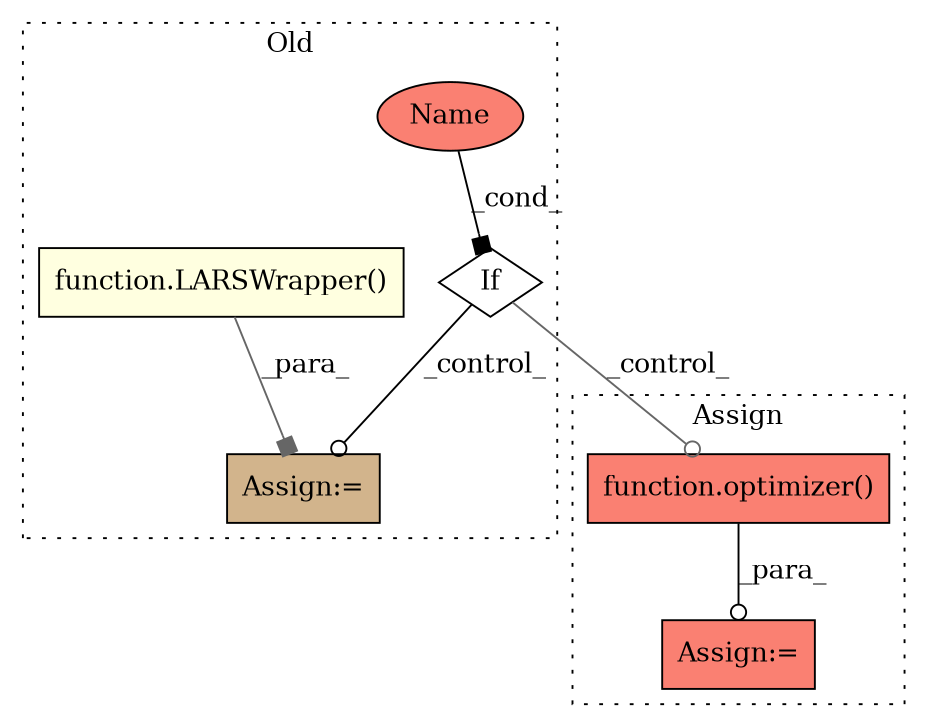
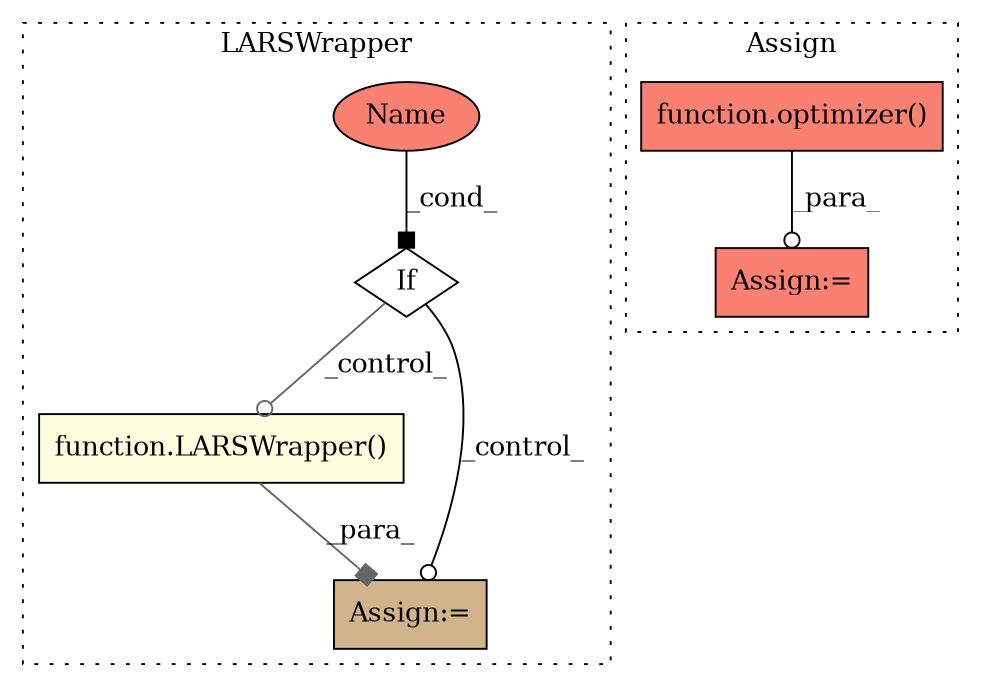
(290, 45) -> (317, 45)
(599, 373) -> (328, 353)
